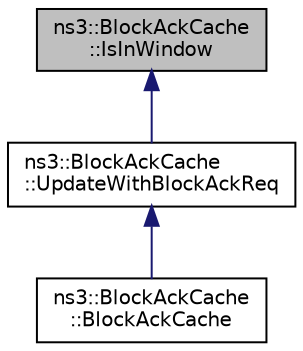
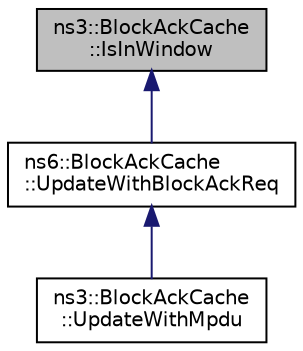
(152, 175) -> (152, 175)
(152, 310) -> (152, 310)
